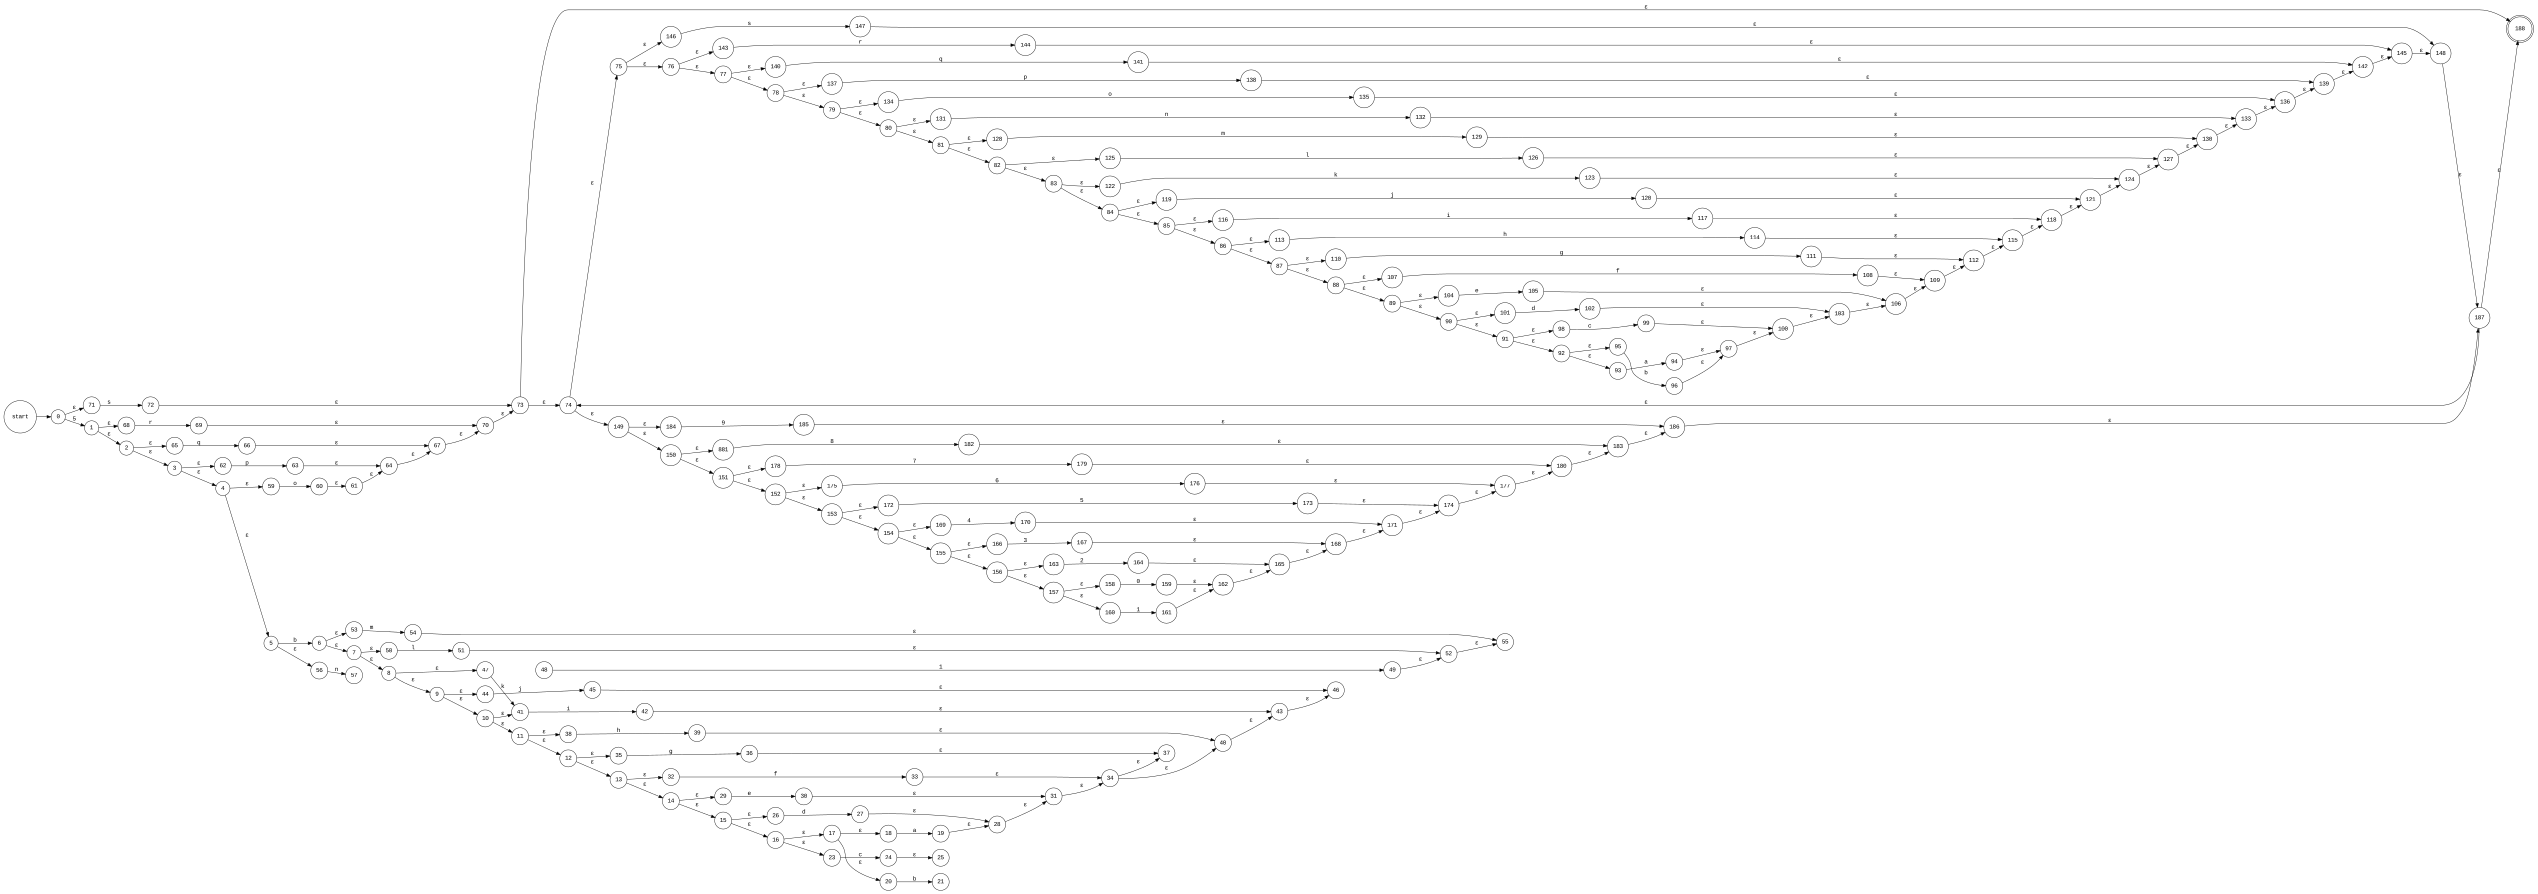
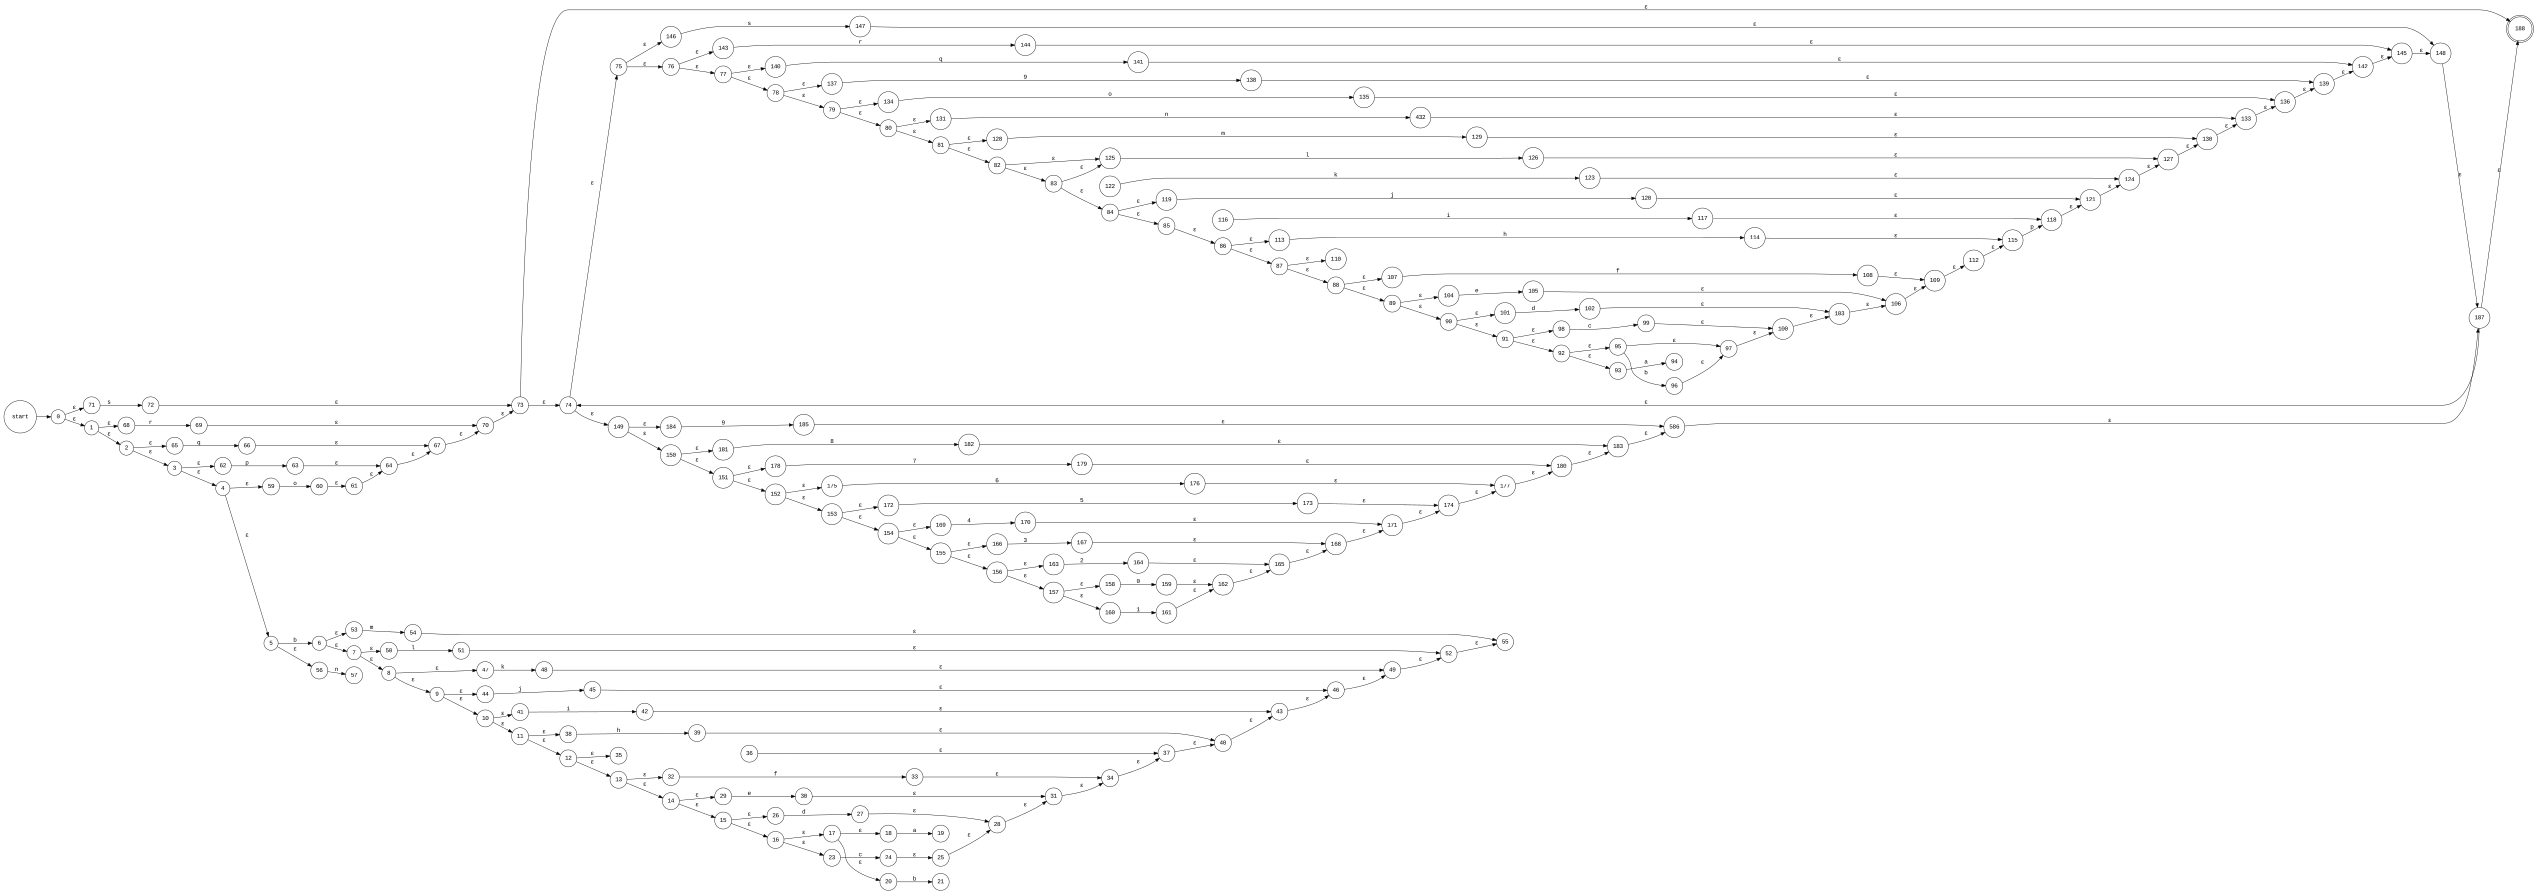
(1025, 77) -> (1025, 77)
(1420, 118) -> (1420, 118)
(1079, 186) -> (1081, 175)
(1192, 223) -> none
(2032, 227) -> (2032, 227)
(1811, 256) -> none
(1699, 356) -> (1671, 343)
(74, 419) -> (74, 419)
(1674, 427) -> (1674, 427)
(723, 450) -> (723, 450)
(941, 667) -> (941, 667)
none -> (1364, 685)
(501, 690) -> (513, 670)
(682, 755) -> none
(1168, 774) -> (1193, 749)
(967, 829) -> (968, 844)
